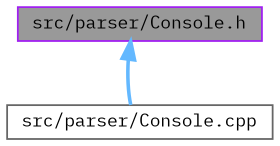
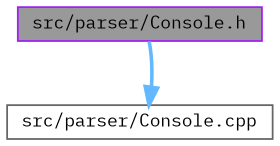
(128, 82) -> (152, 64)
